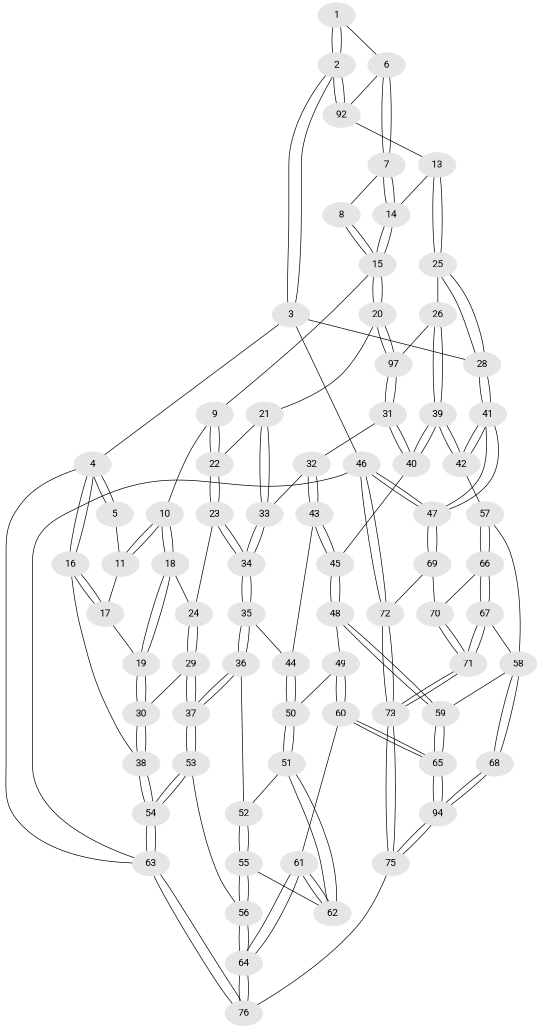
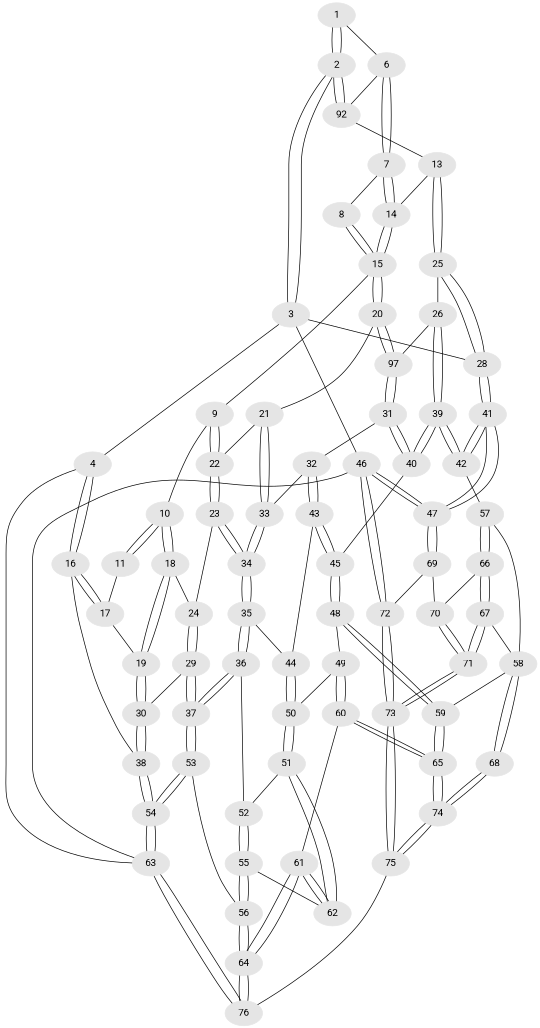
(115, 514) -> none
(438, 814) -> (438, 814)
